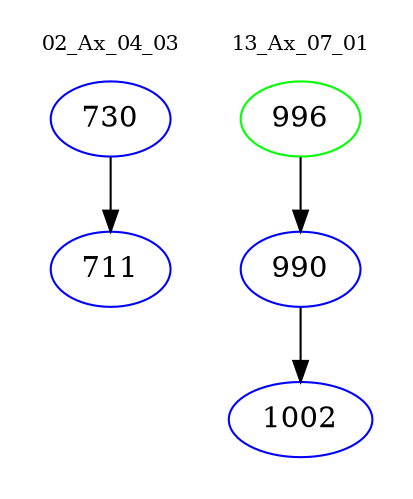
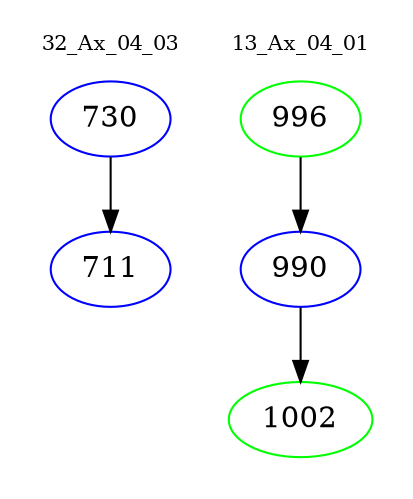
(111, 45) -> (111, 45)
(301, 45) -> (301, 45)
(301, 420) -> (301, 420)
